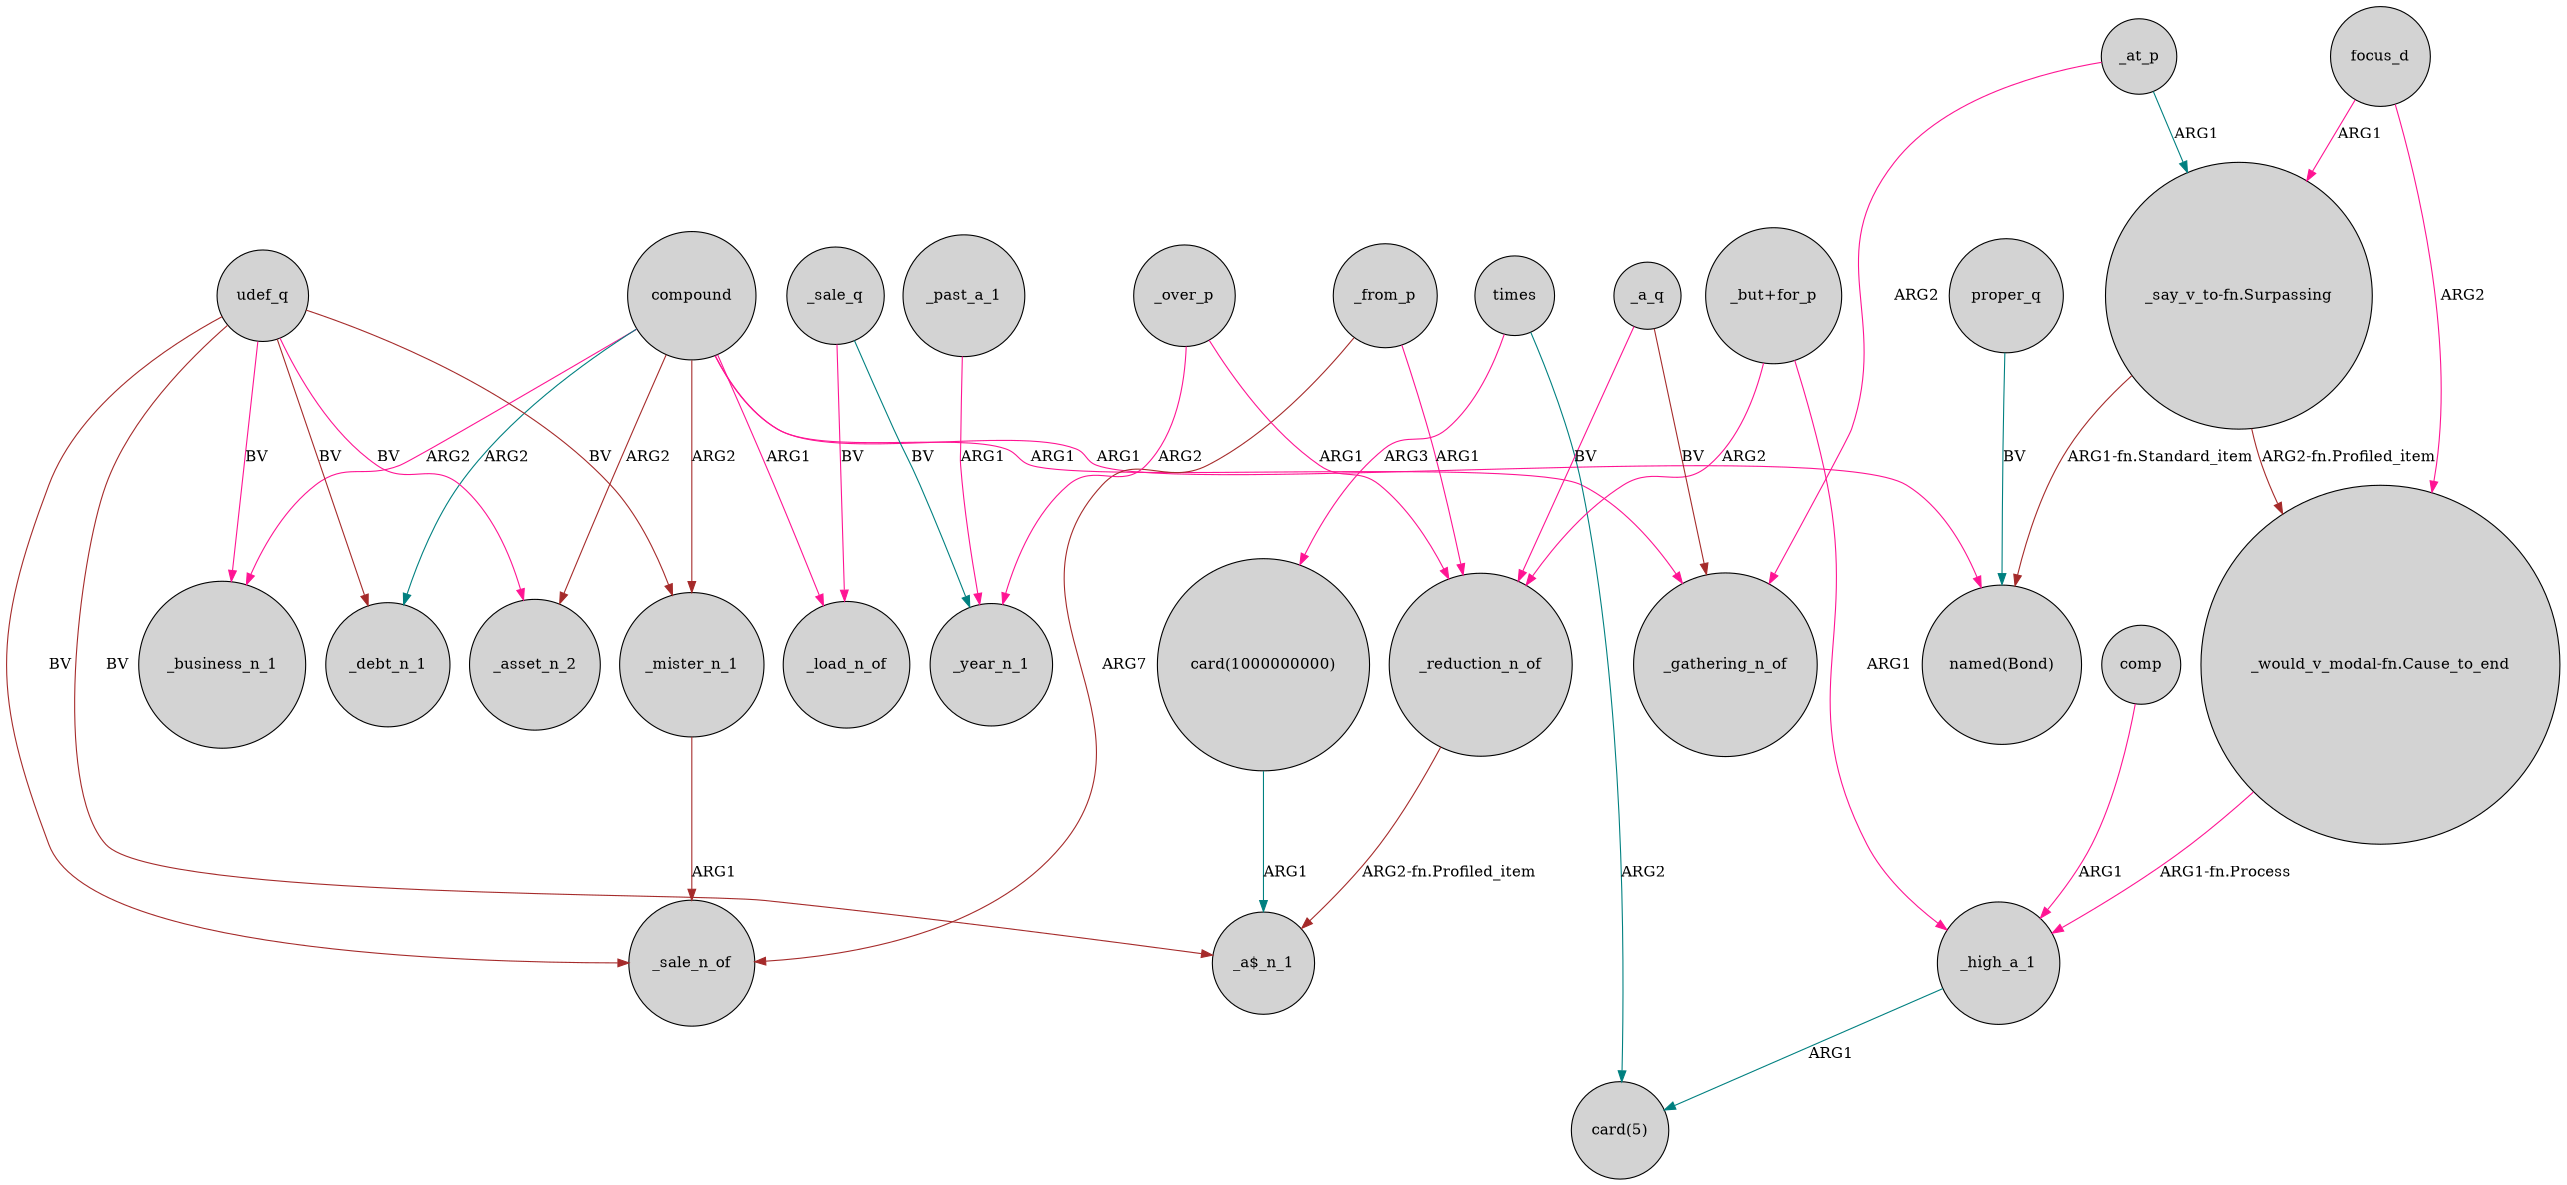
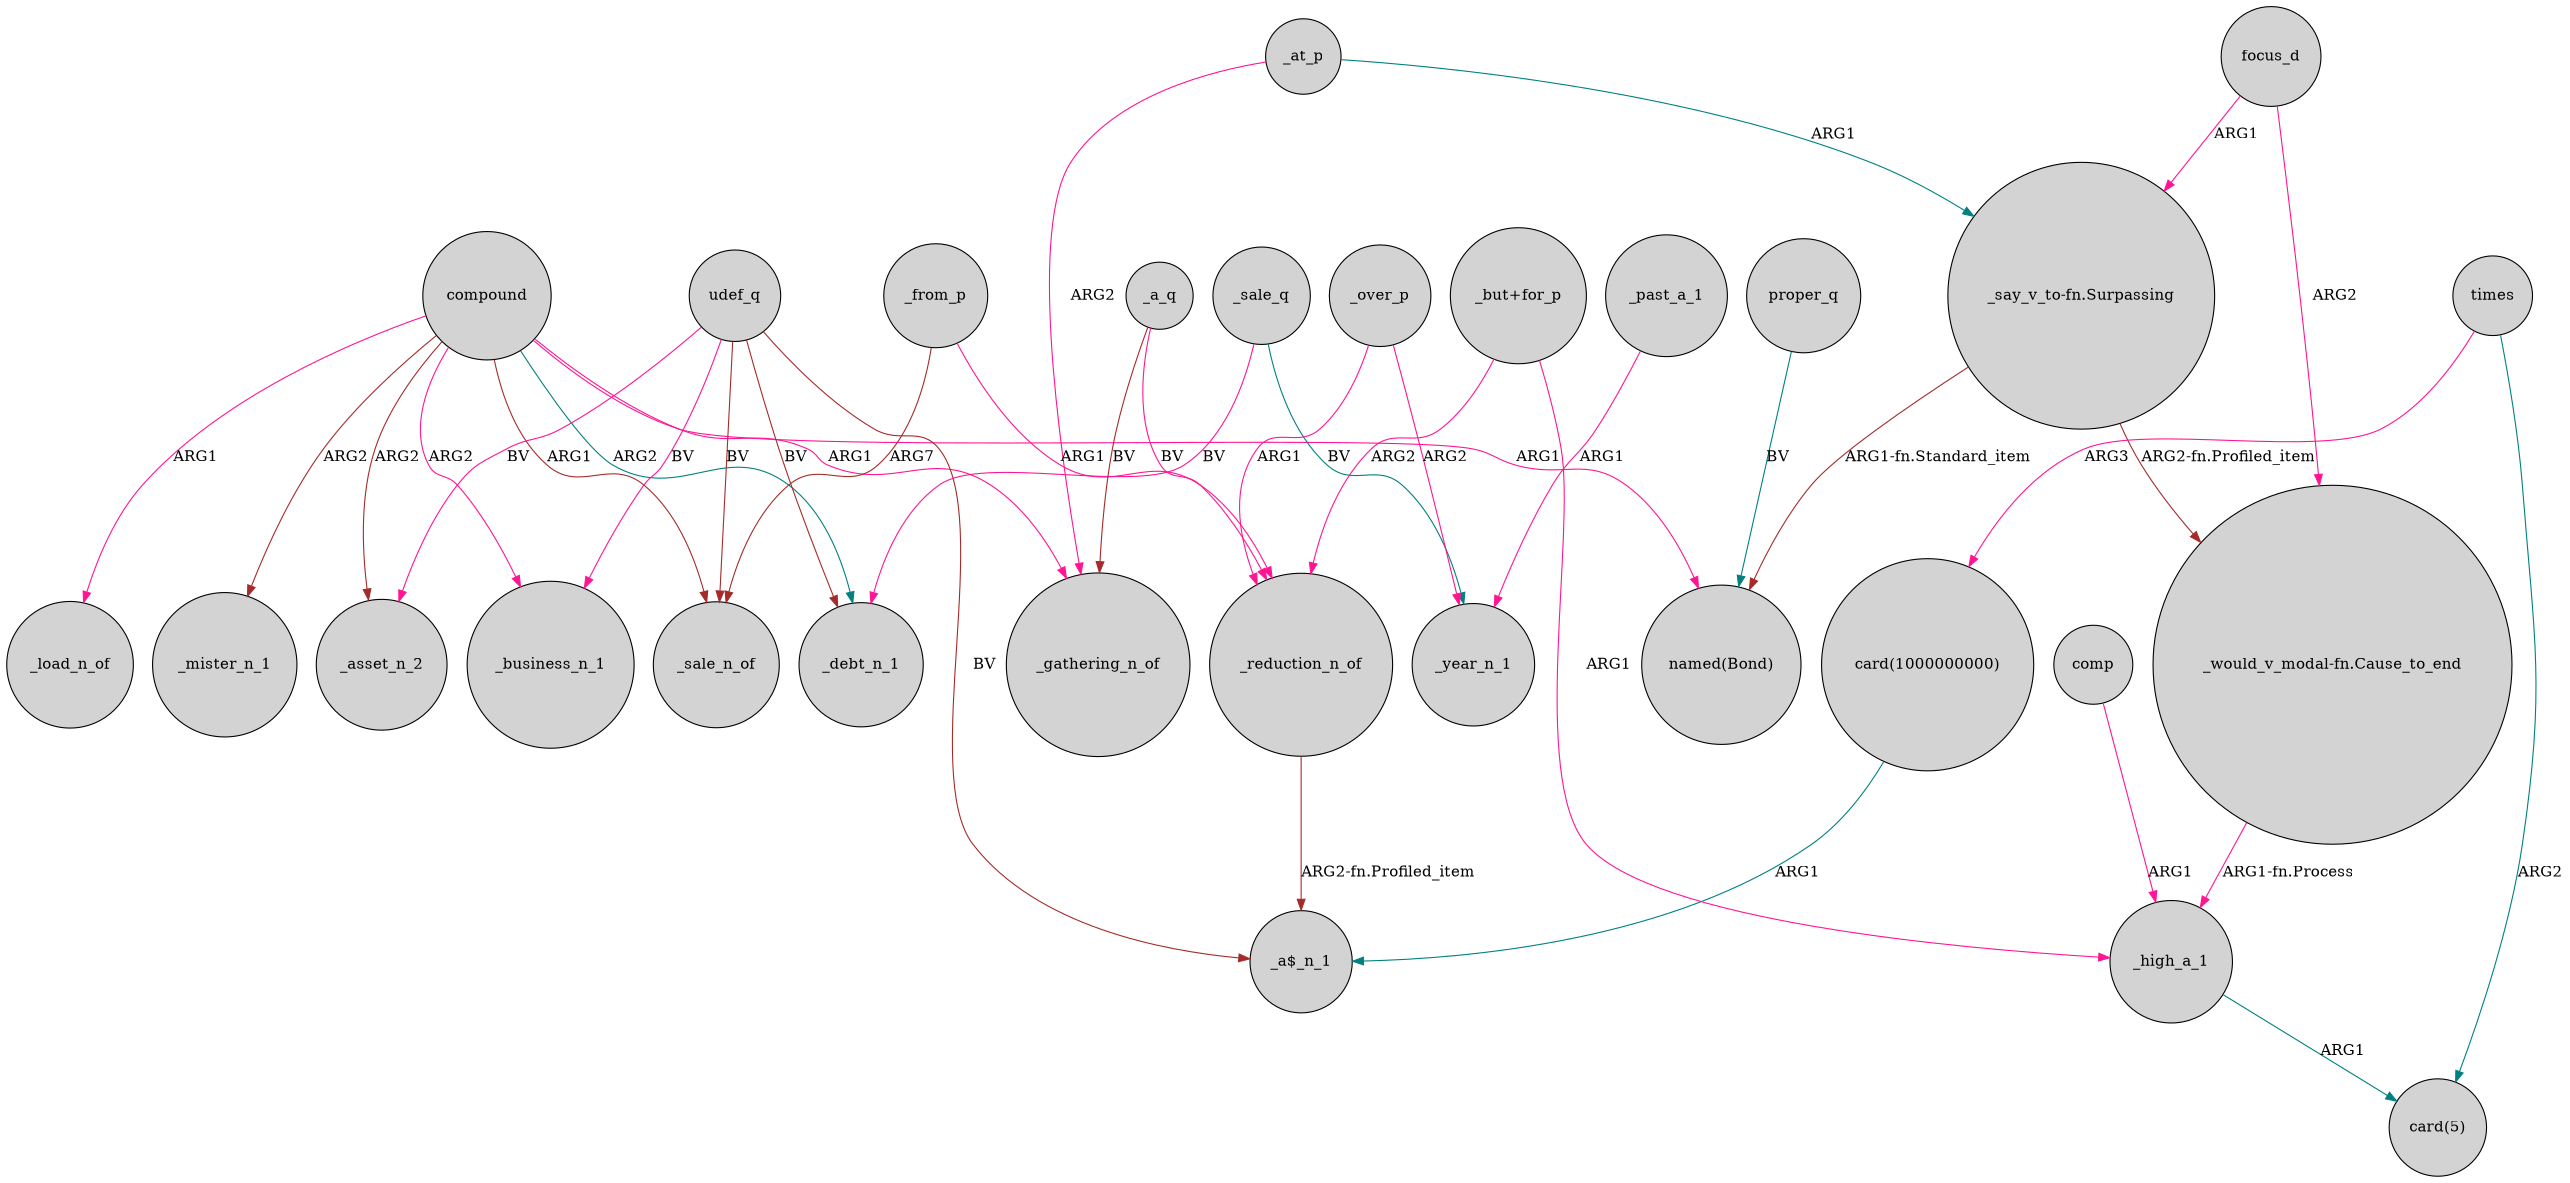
(499, 397) -> none
(841, 467) -> (1056, 474)
(692, 813) -> (598, 475)
